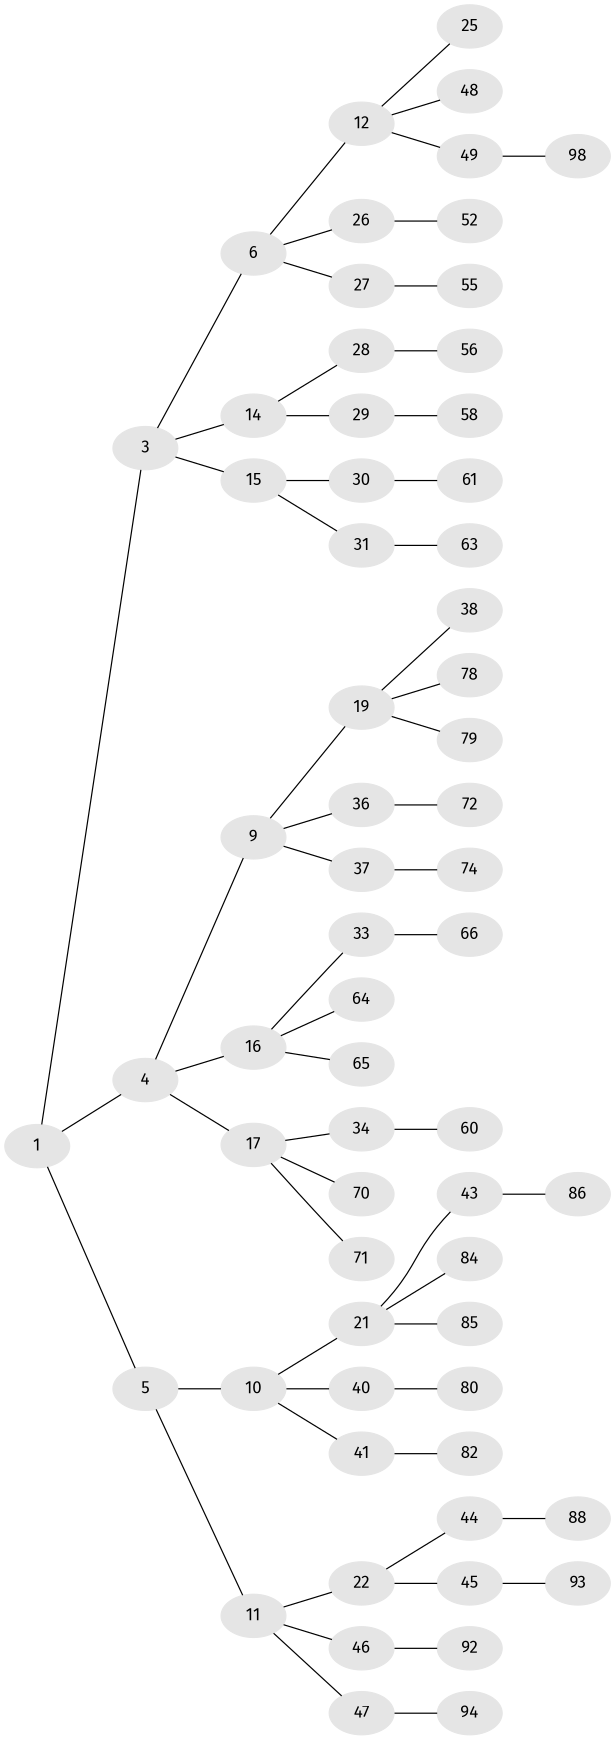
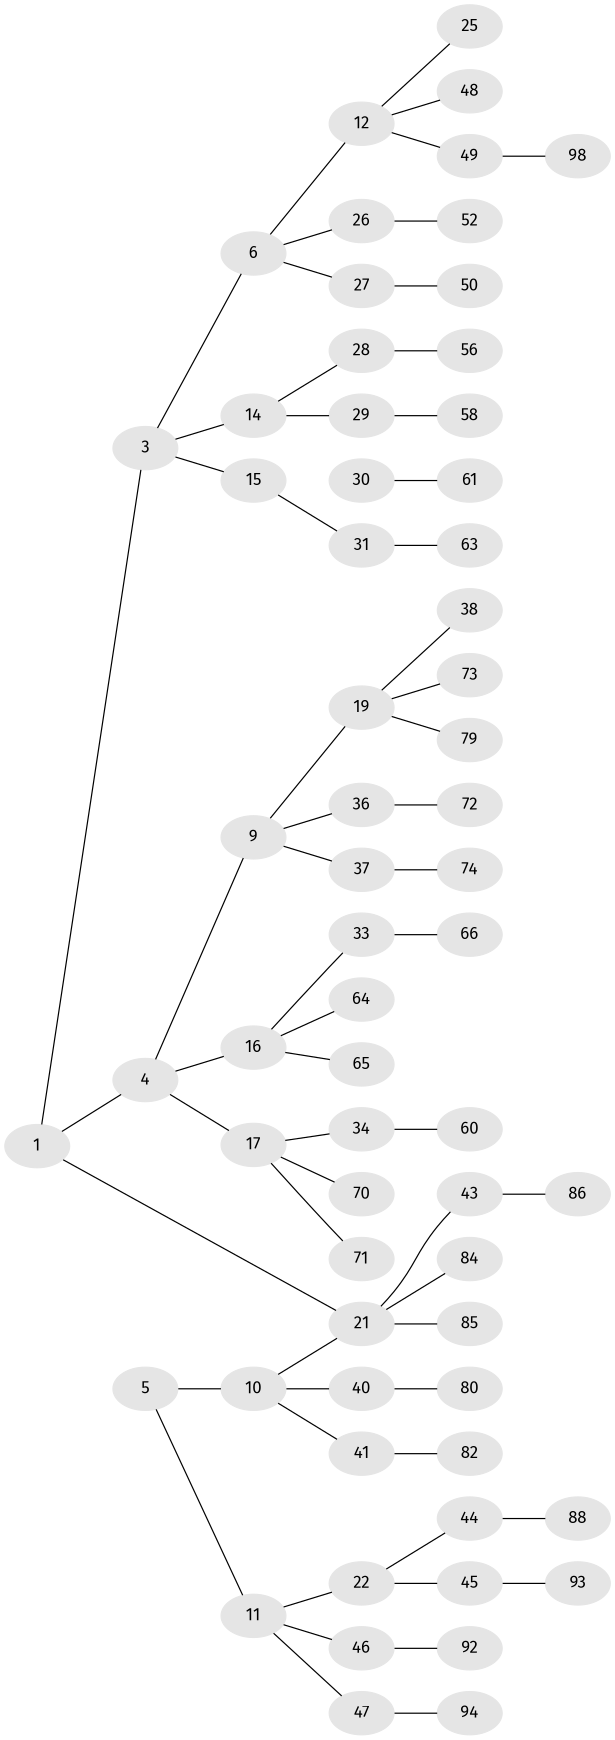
(470, 286) -> (470, 286)
(308, 481) -> none
(470, 675) -> (470, 675)
(91, 1267) -> (200, 1235)
